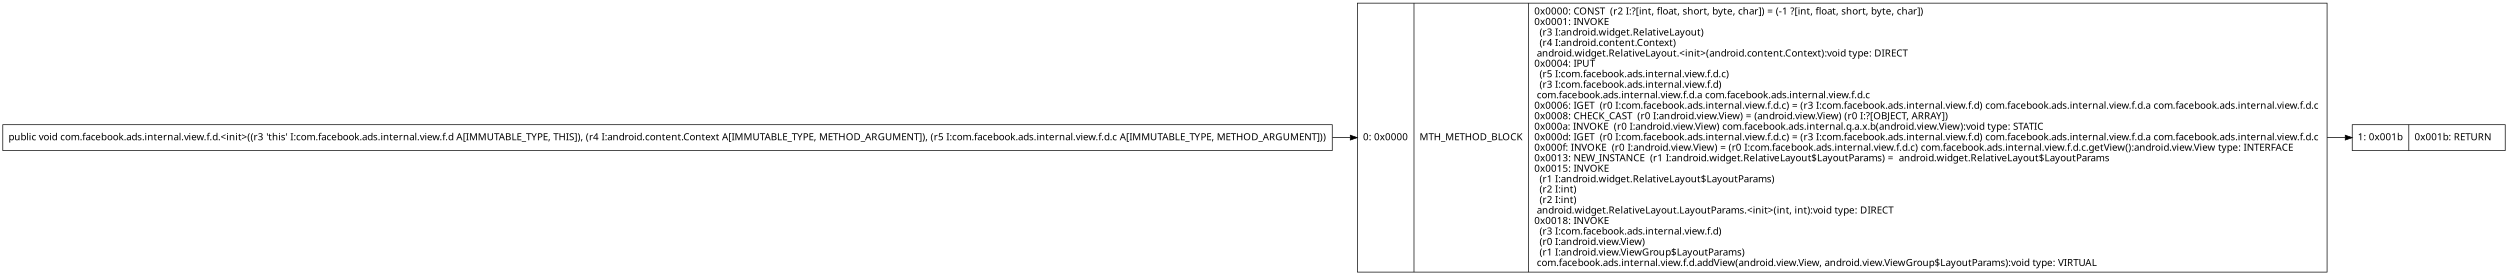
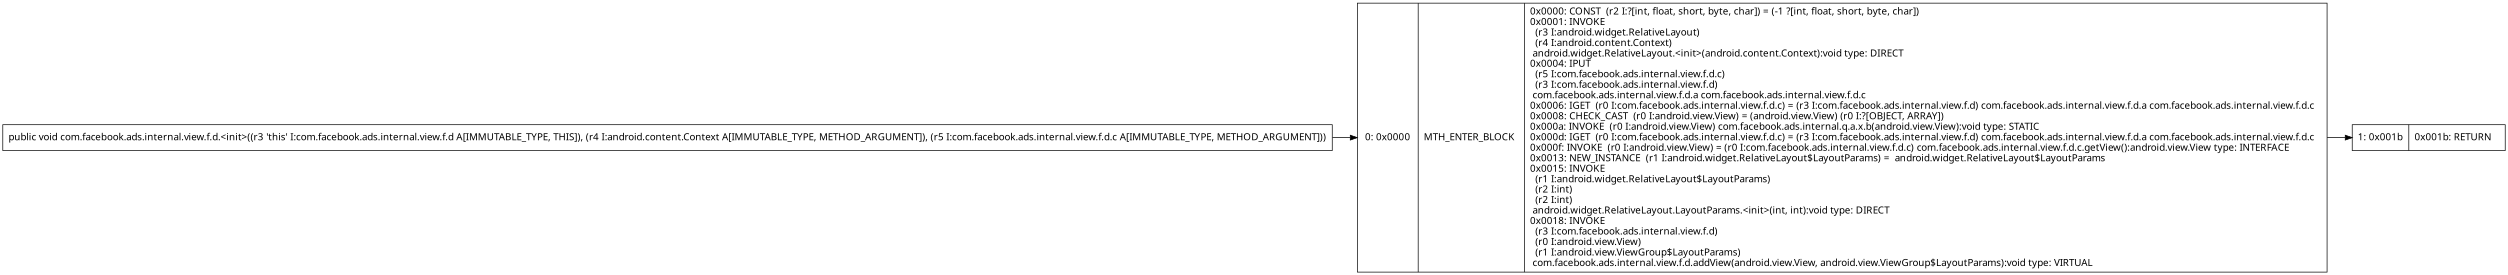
(1471, 137) -> (1469, 137)
